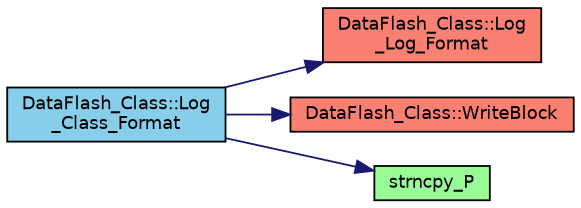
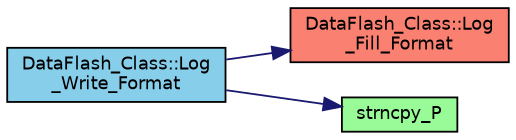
(432, 35) -> (400, 35)
(116, 115) -> (116, 75)
(432, 115) -> none
